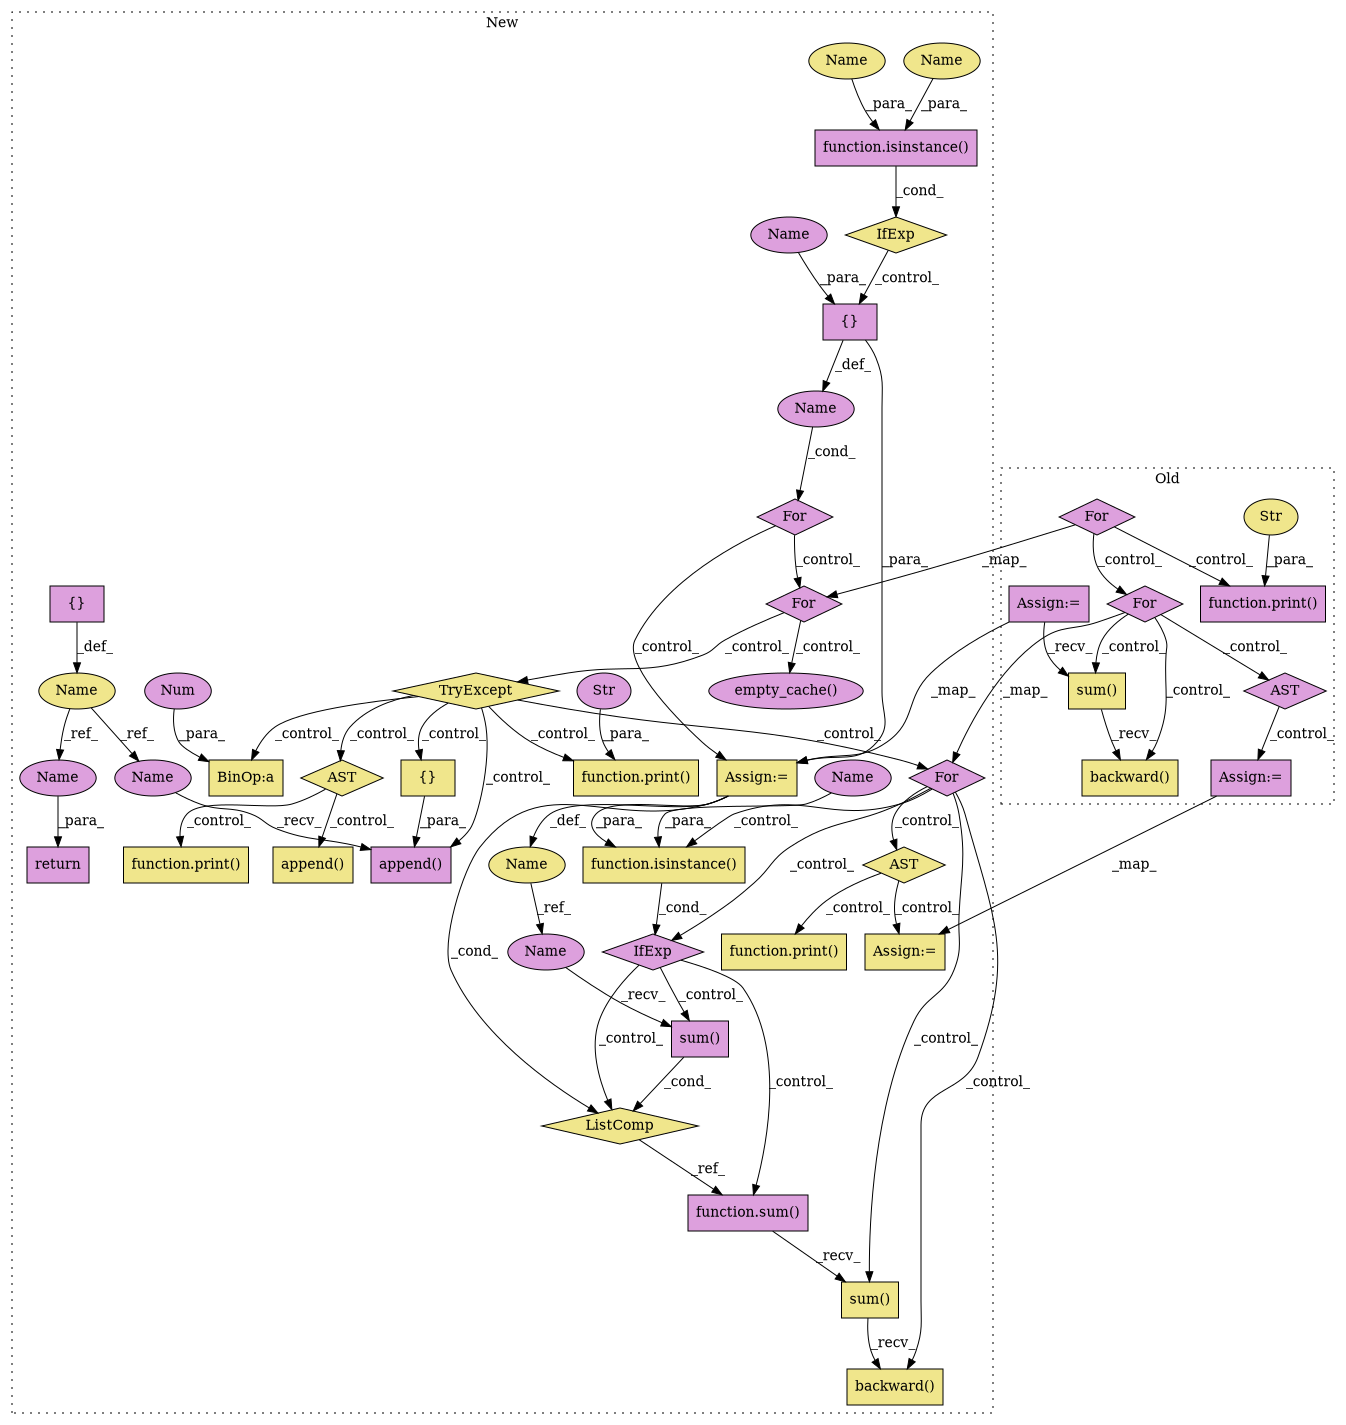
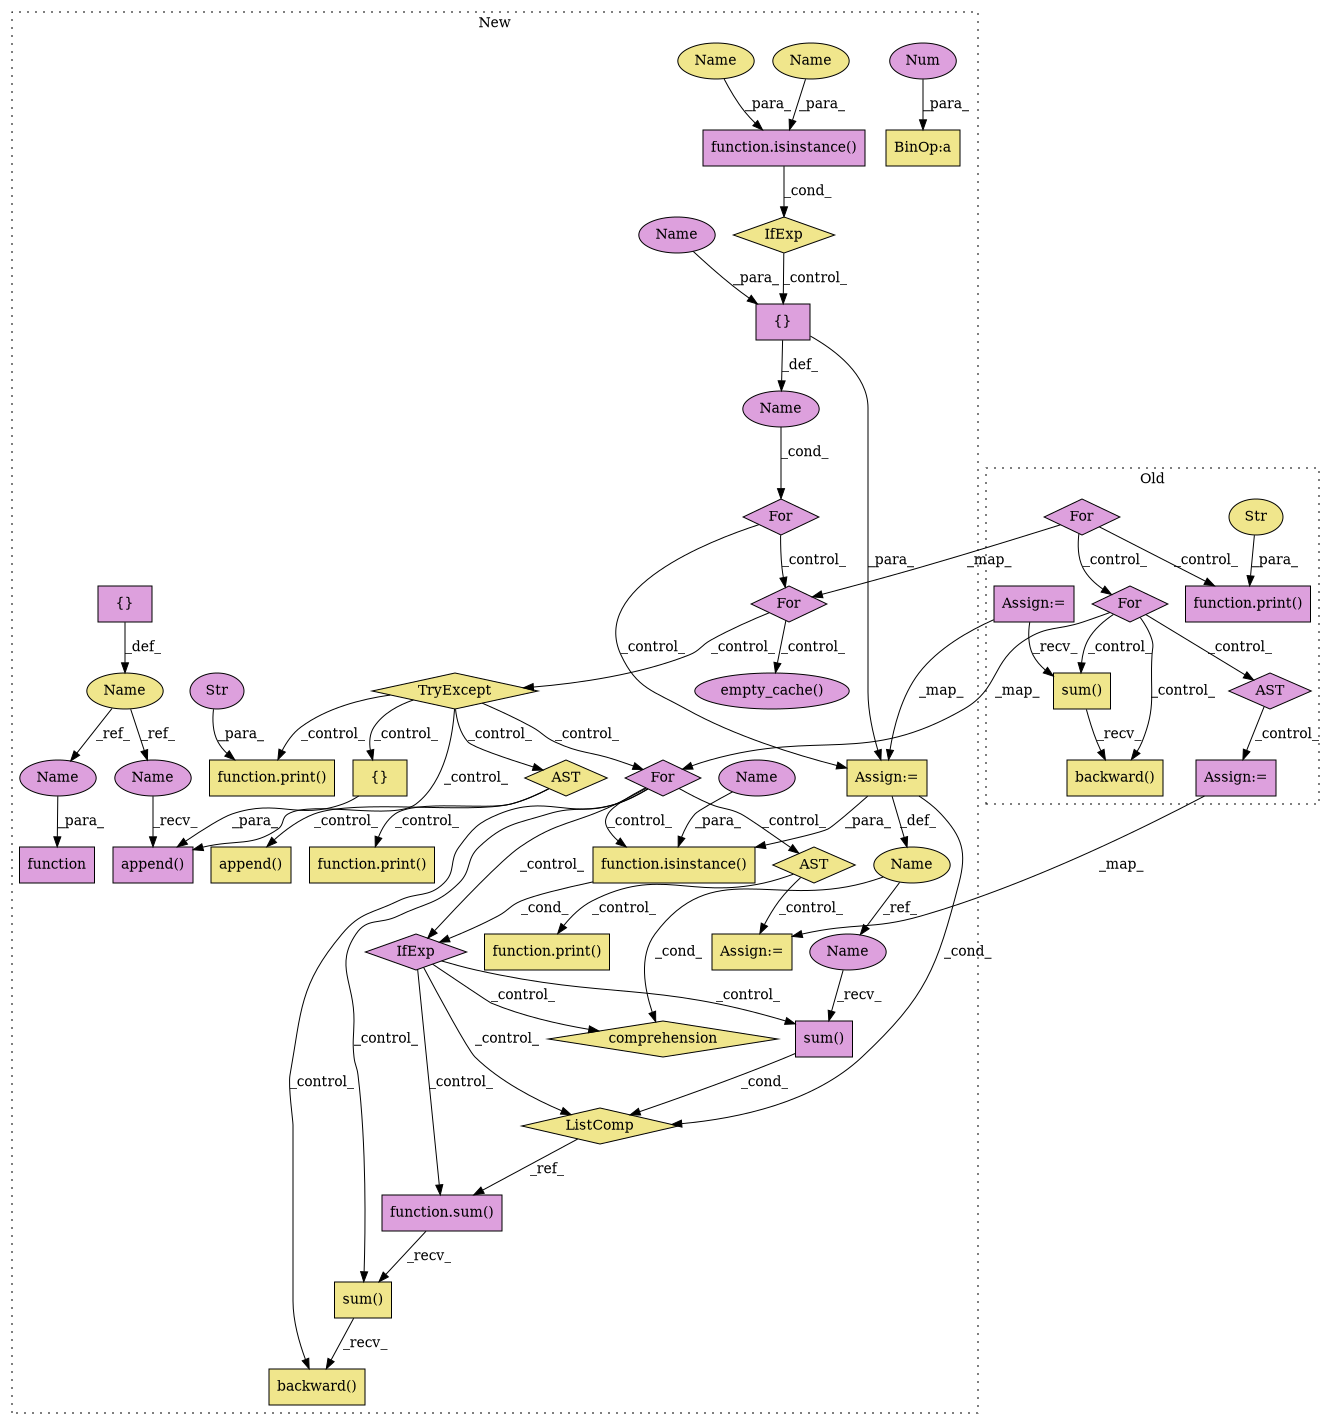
(330, 709) -> none
(58, 865) -> (57, 865)
none -> (663, 1039)
